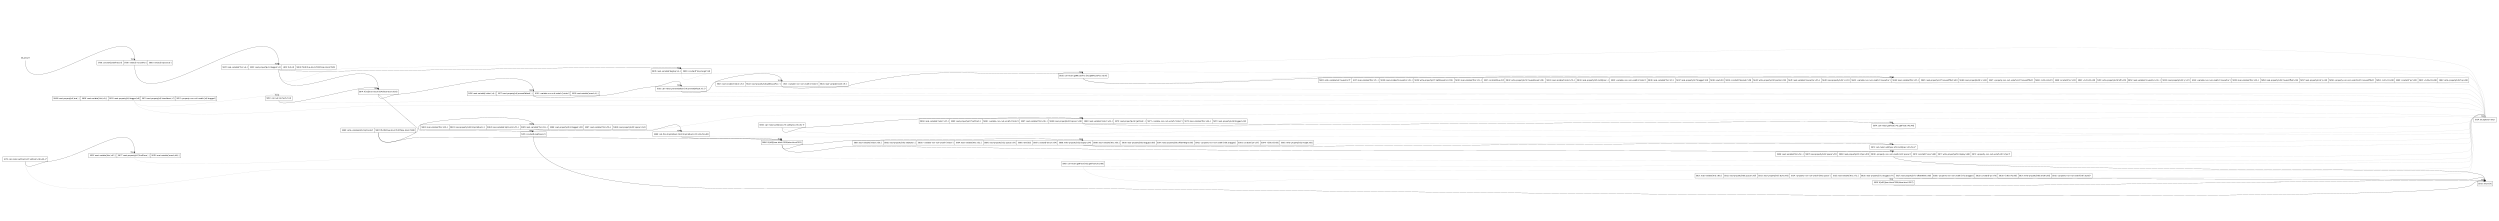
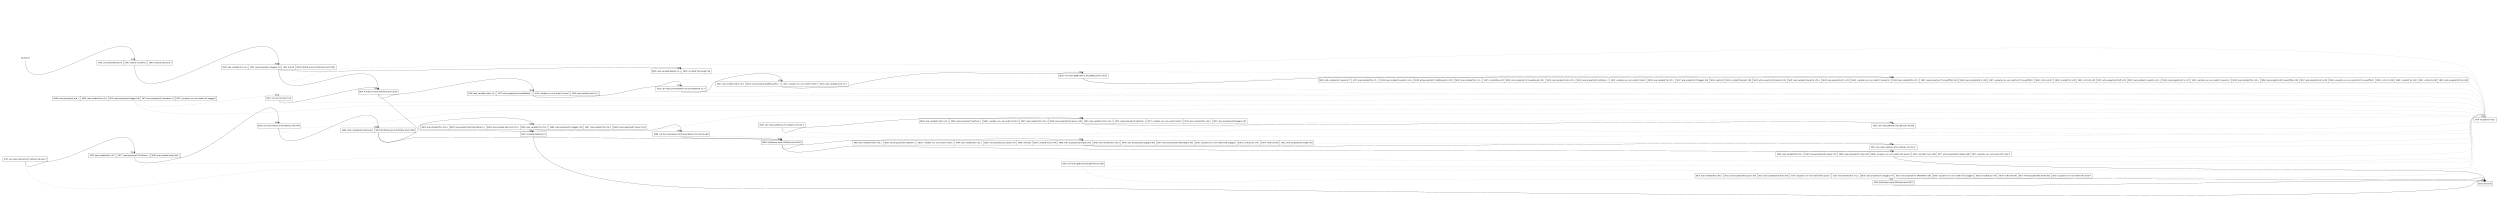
none -> (279, 126)
